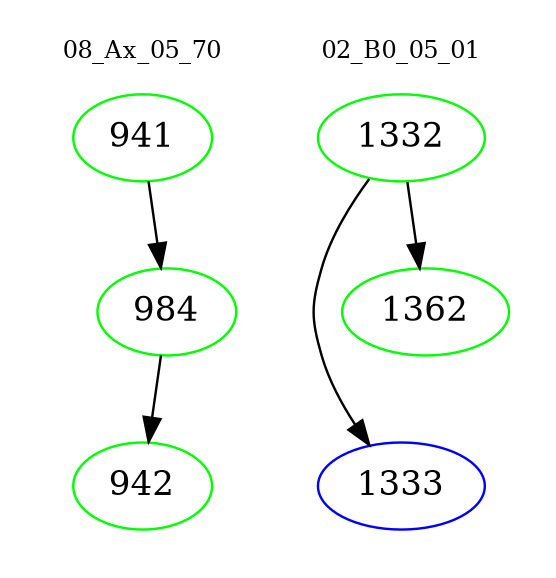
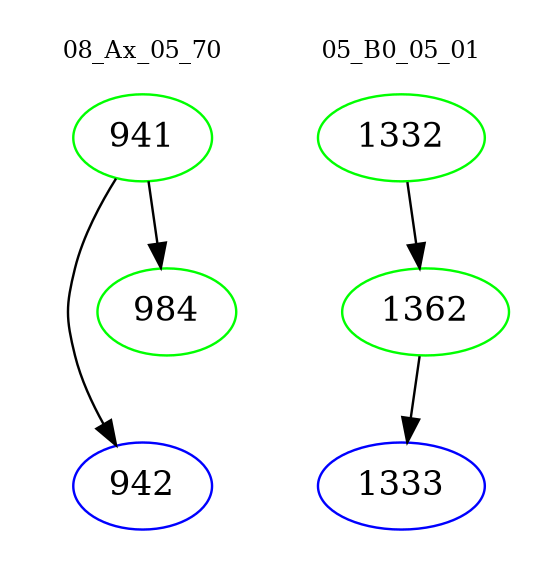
(401, 52) -> (401, 52)
(315, 300) -> (415, 387)
(157, 386) -> (69, 300)
(143, 486) -> (143, 486)
